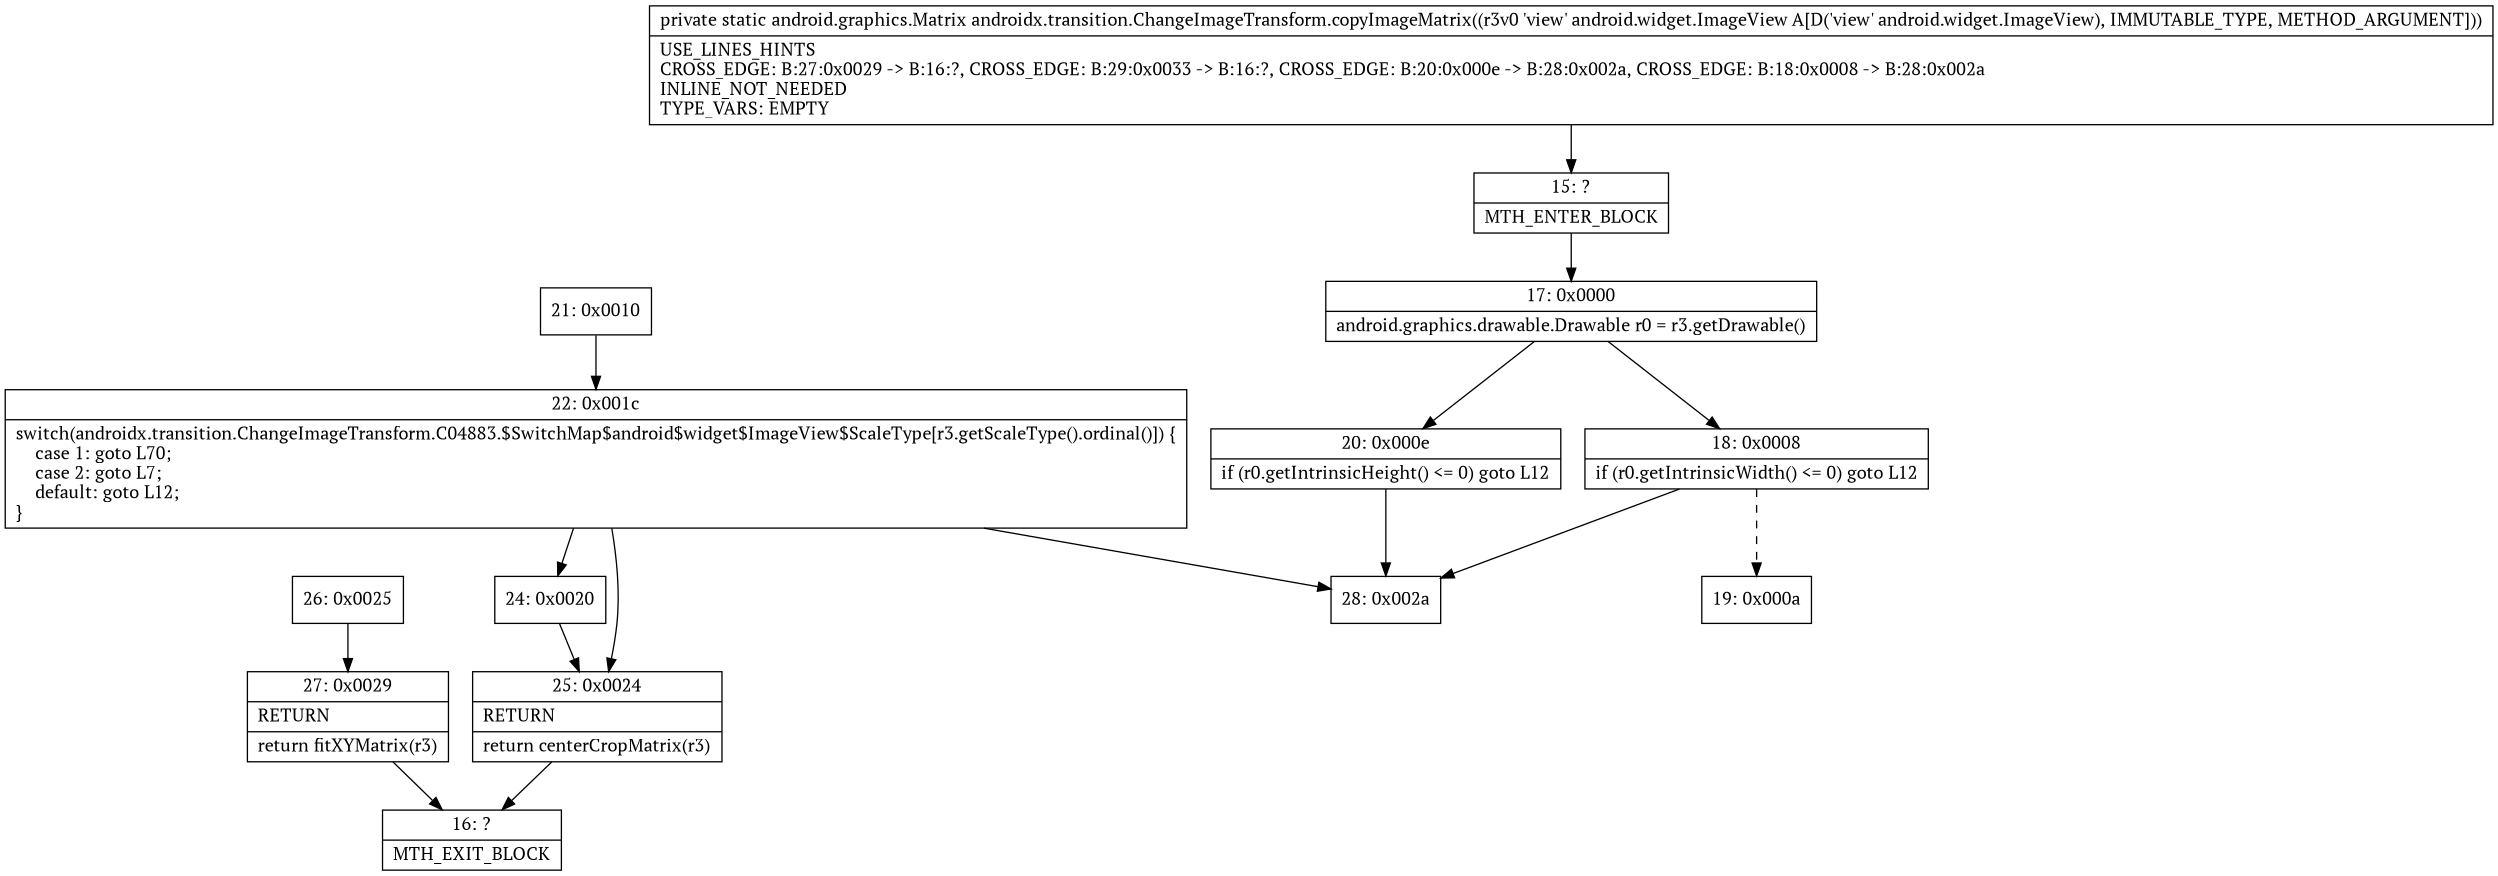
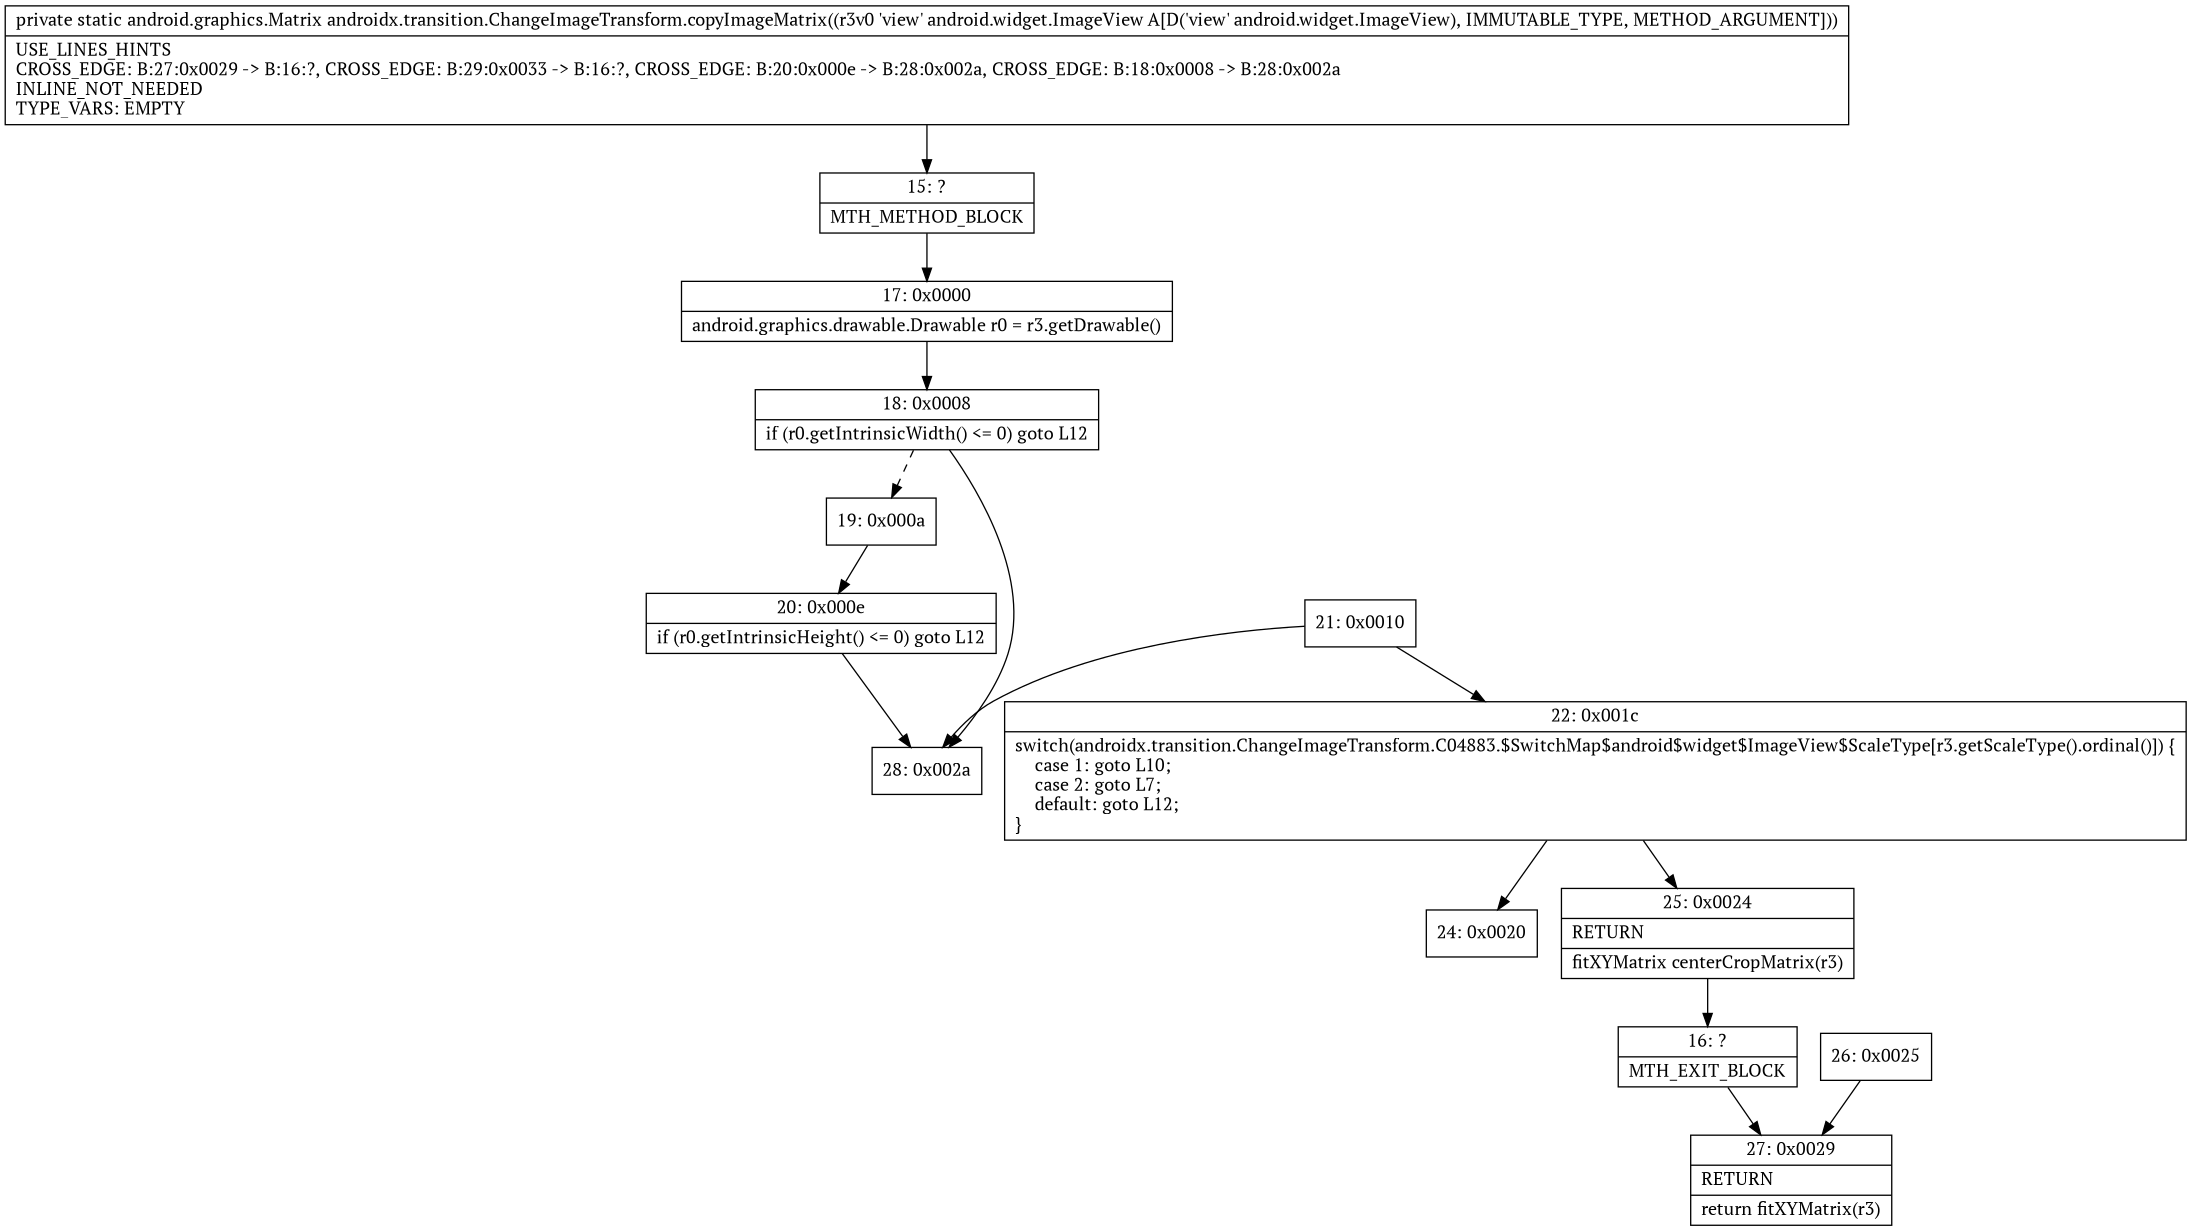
(1571, 217) -> (927, 217)
(1484, 381) -> (857, 564)
(94, 454) -> (1093, 766)
(1151, 557) -> (1118, 654)
(567, 641) -> none
(597, 746) -> (1708, 963)
(413, 781) -> (1741, 1106)
